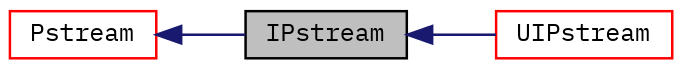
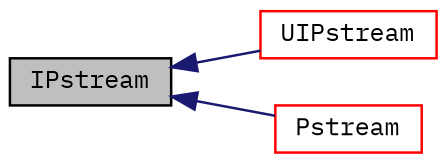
(213, 35) -> (236, 108)
